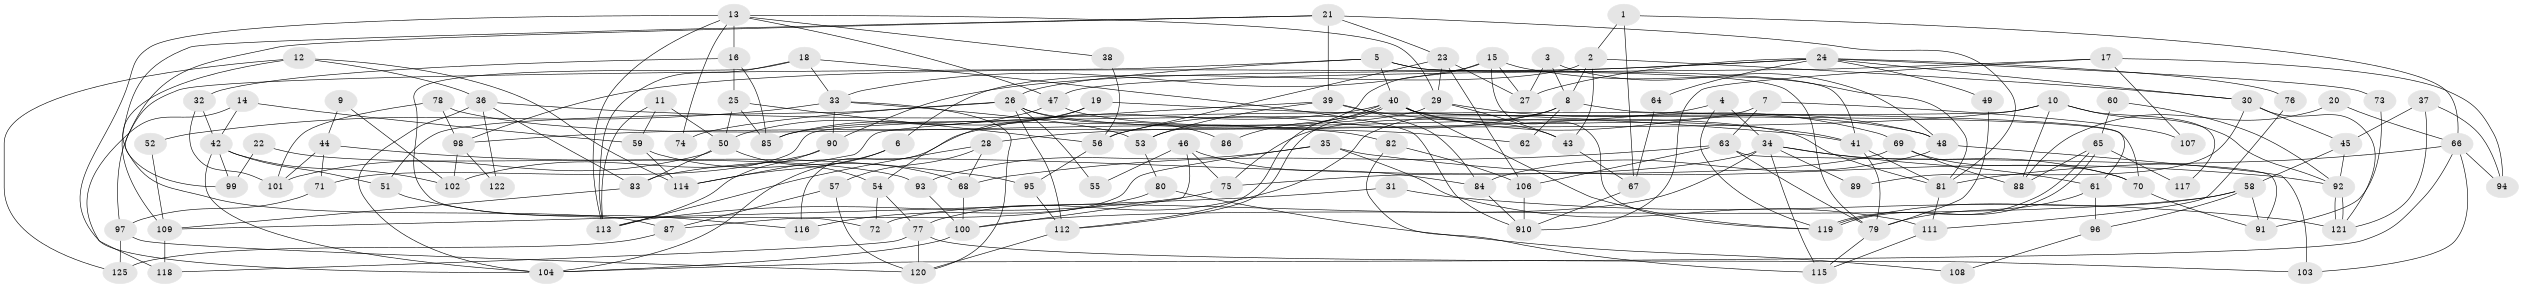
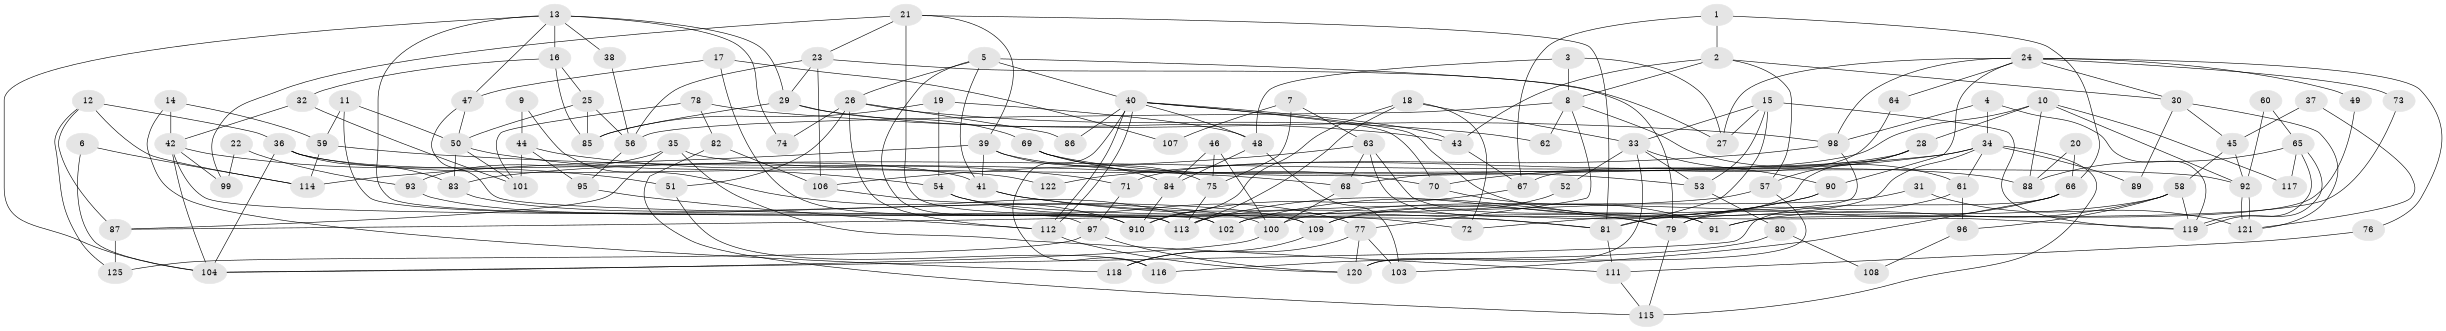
(1238, 76) -> (1791, 99)
(1095, 187) -> none
(2502, 187) -> none
